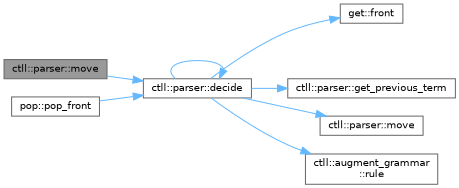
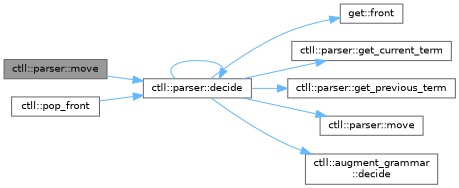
none -> (372, 51)
(56, 107) -> (56, 107)
(372, 169) -> (372, 169)
